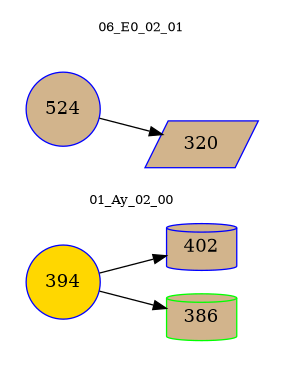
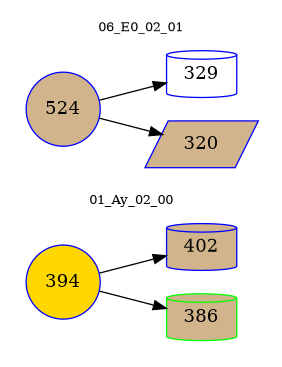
none -> (202, 74)
